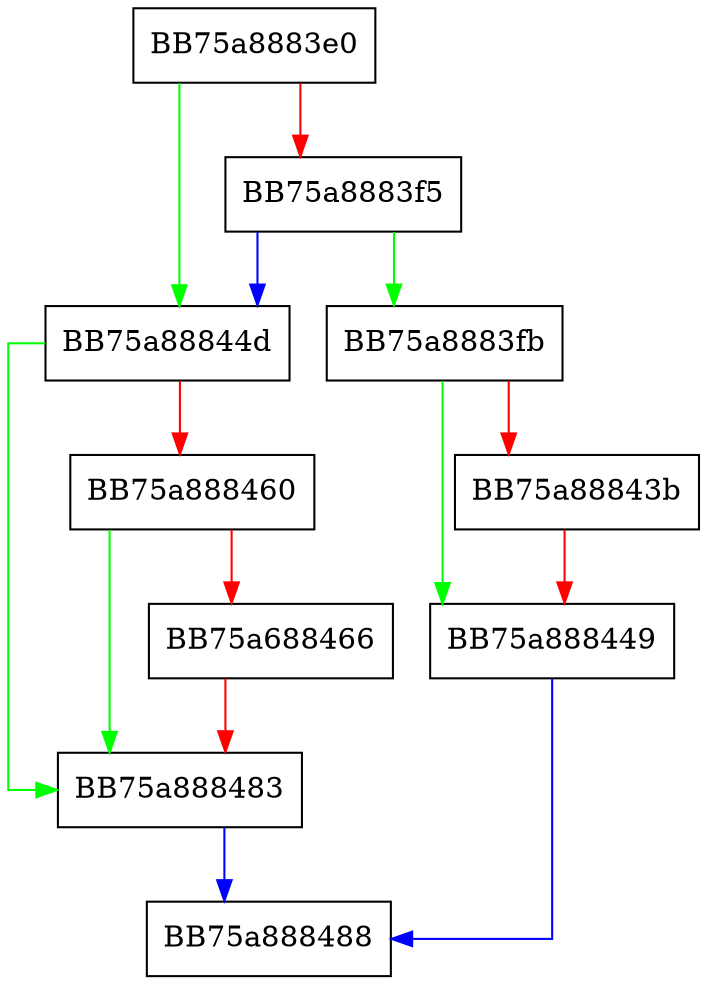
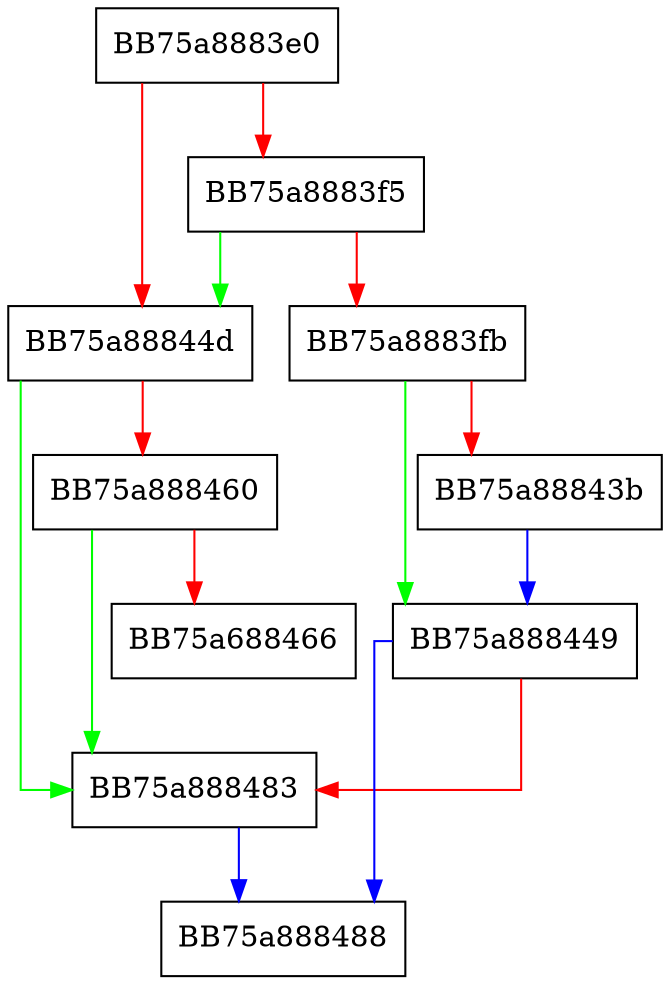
(179, 184) -> (142, 184)
(257, 258) -> (220, 258)
(394, 258) -> (357, 258)
(565, 556) -> (527, 556)
(225, 705) -> (485, 790)
